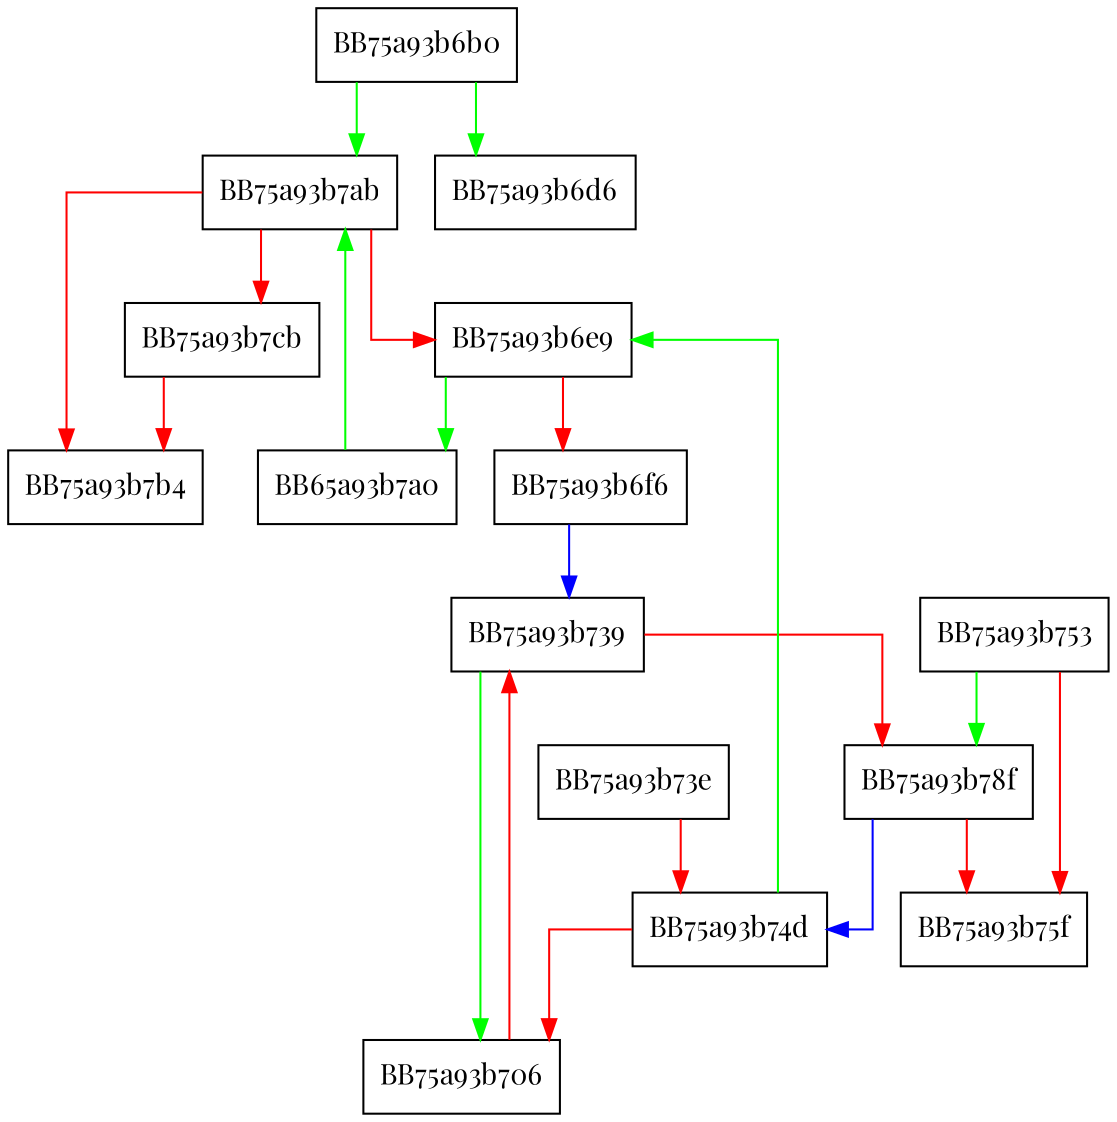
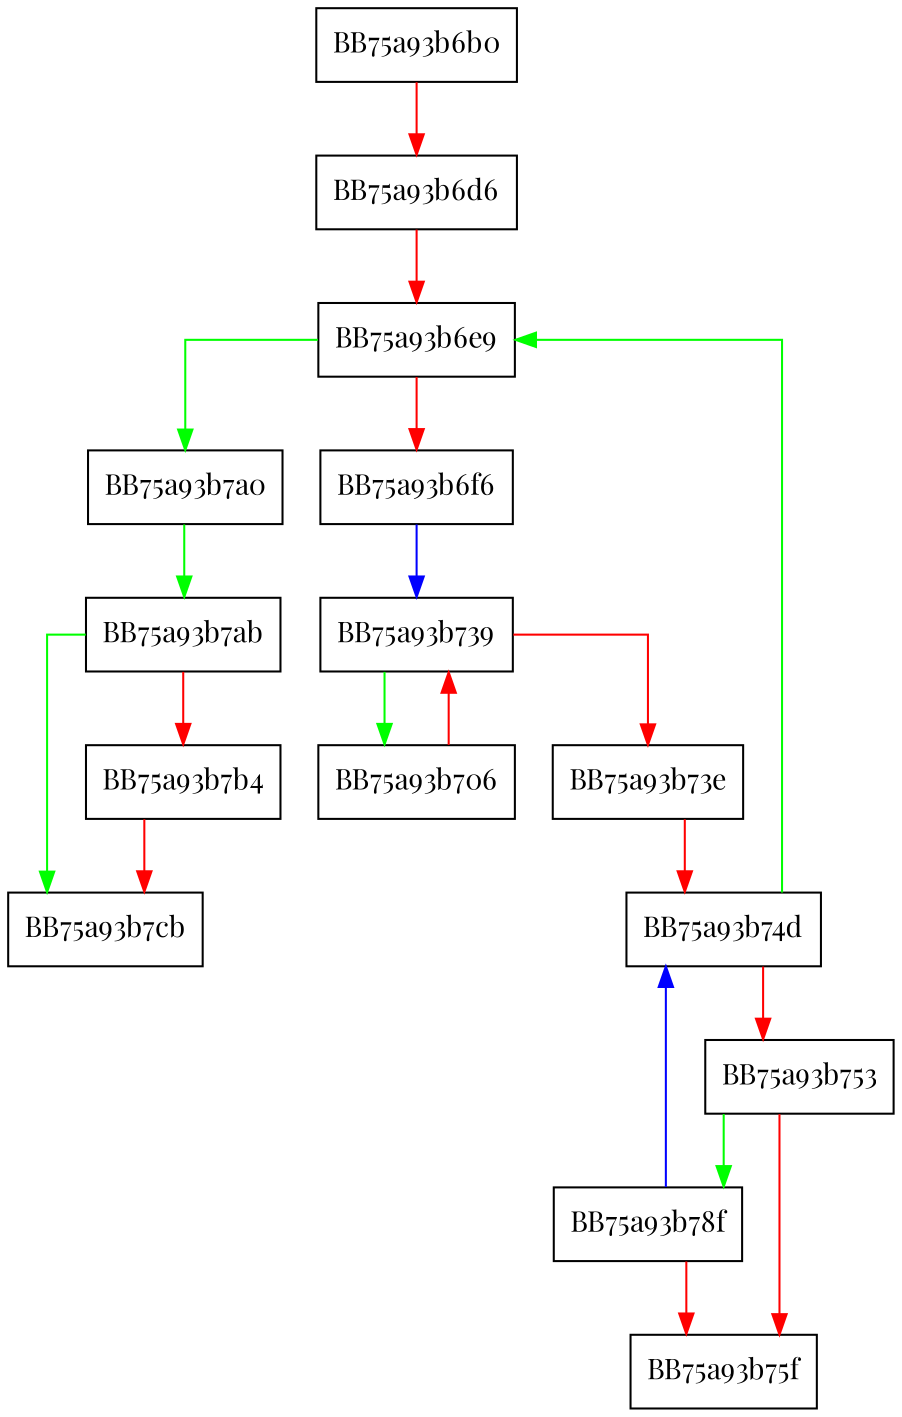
(357, 108) -> none
(476, 108) -> (417, 108)
(261, 256) -> (47, 734)
(371, 306) -> (417, 256)
(164, 403) -> (144, 845)
(357, 487) -> (185, 487)
(808, 635) -> (626, 635)
(549, 933) -> (763, 993)
